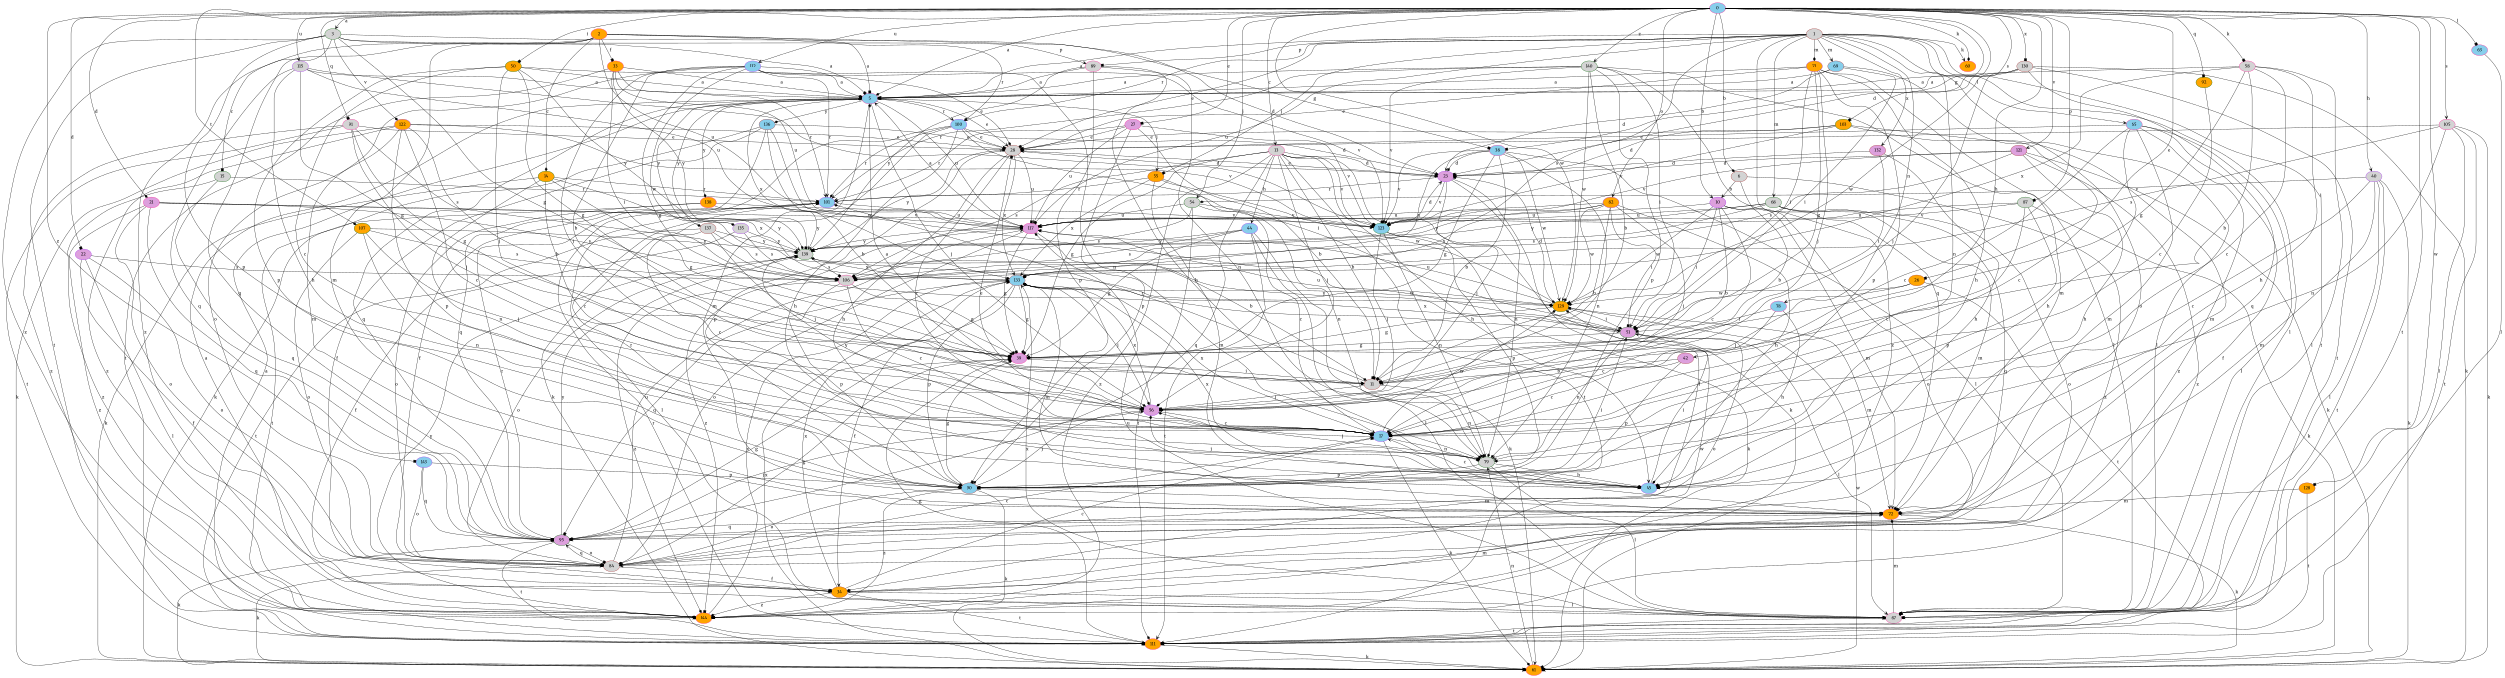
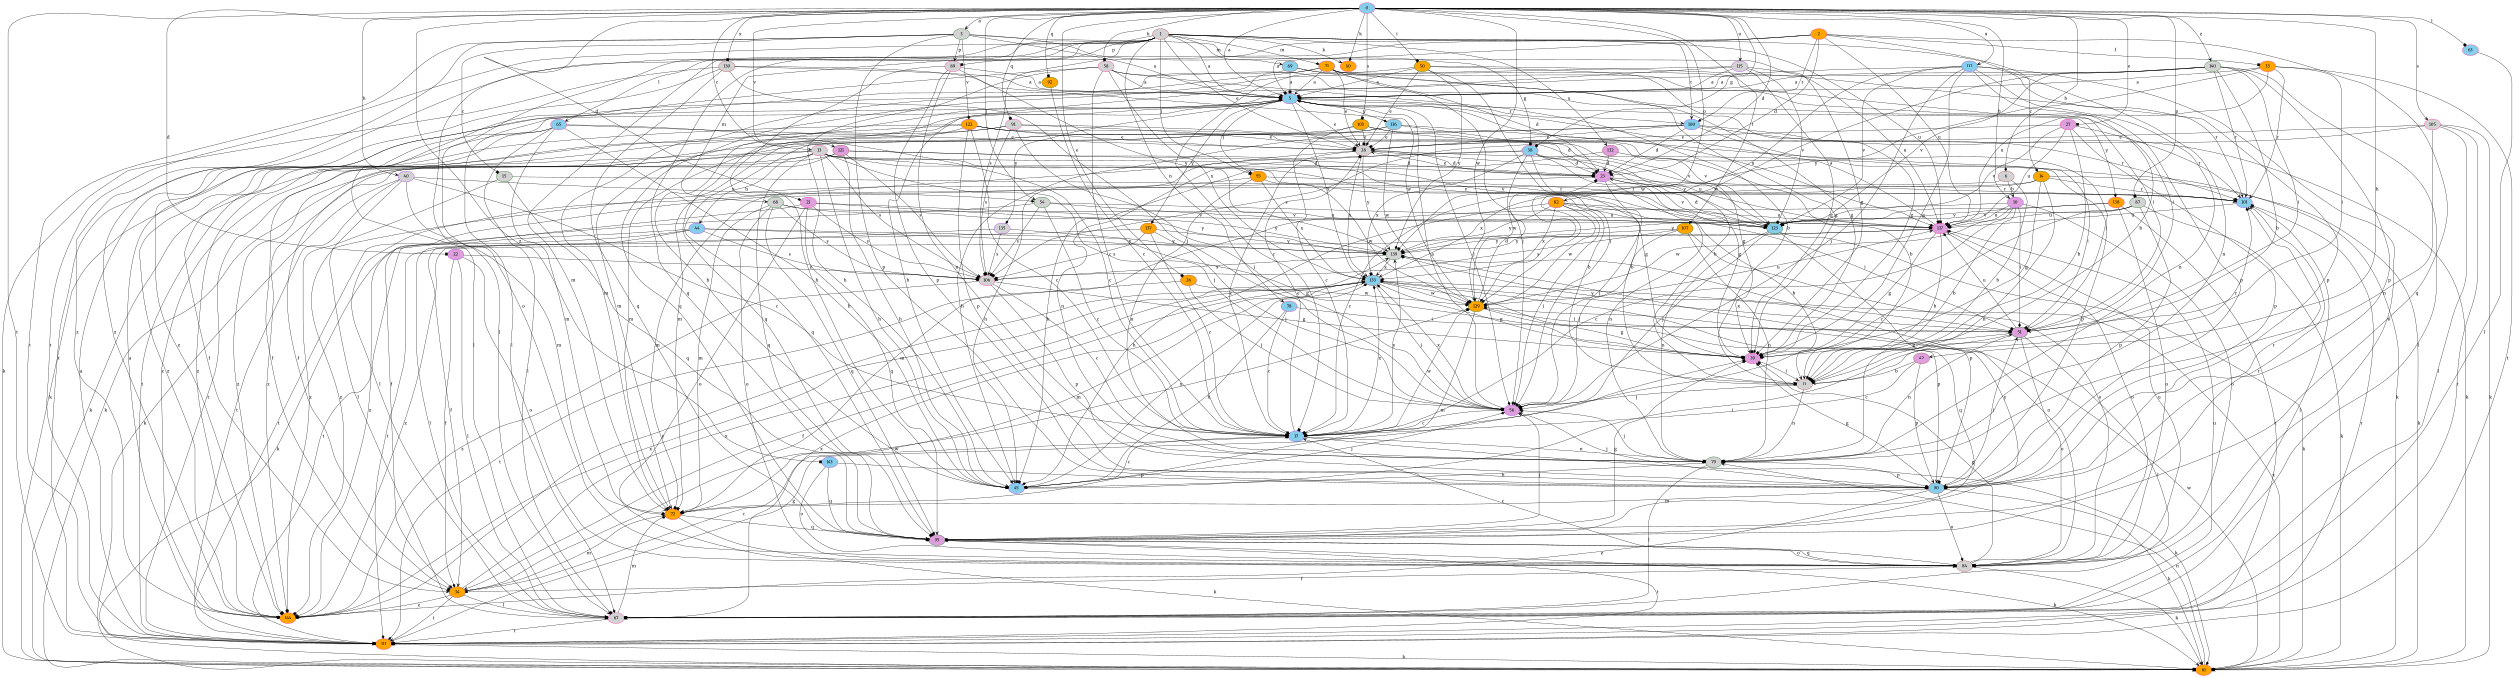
(708, 228) -> (1148, 228)
(1323, 305) -> (1710, 309)
(2307, 488) -> none
